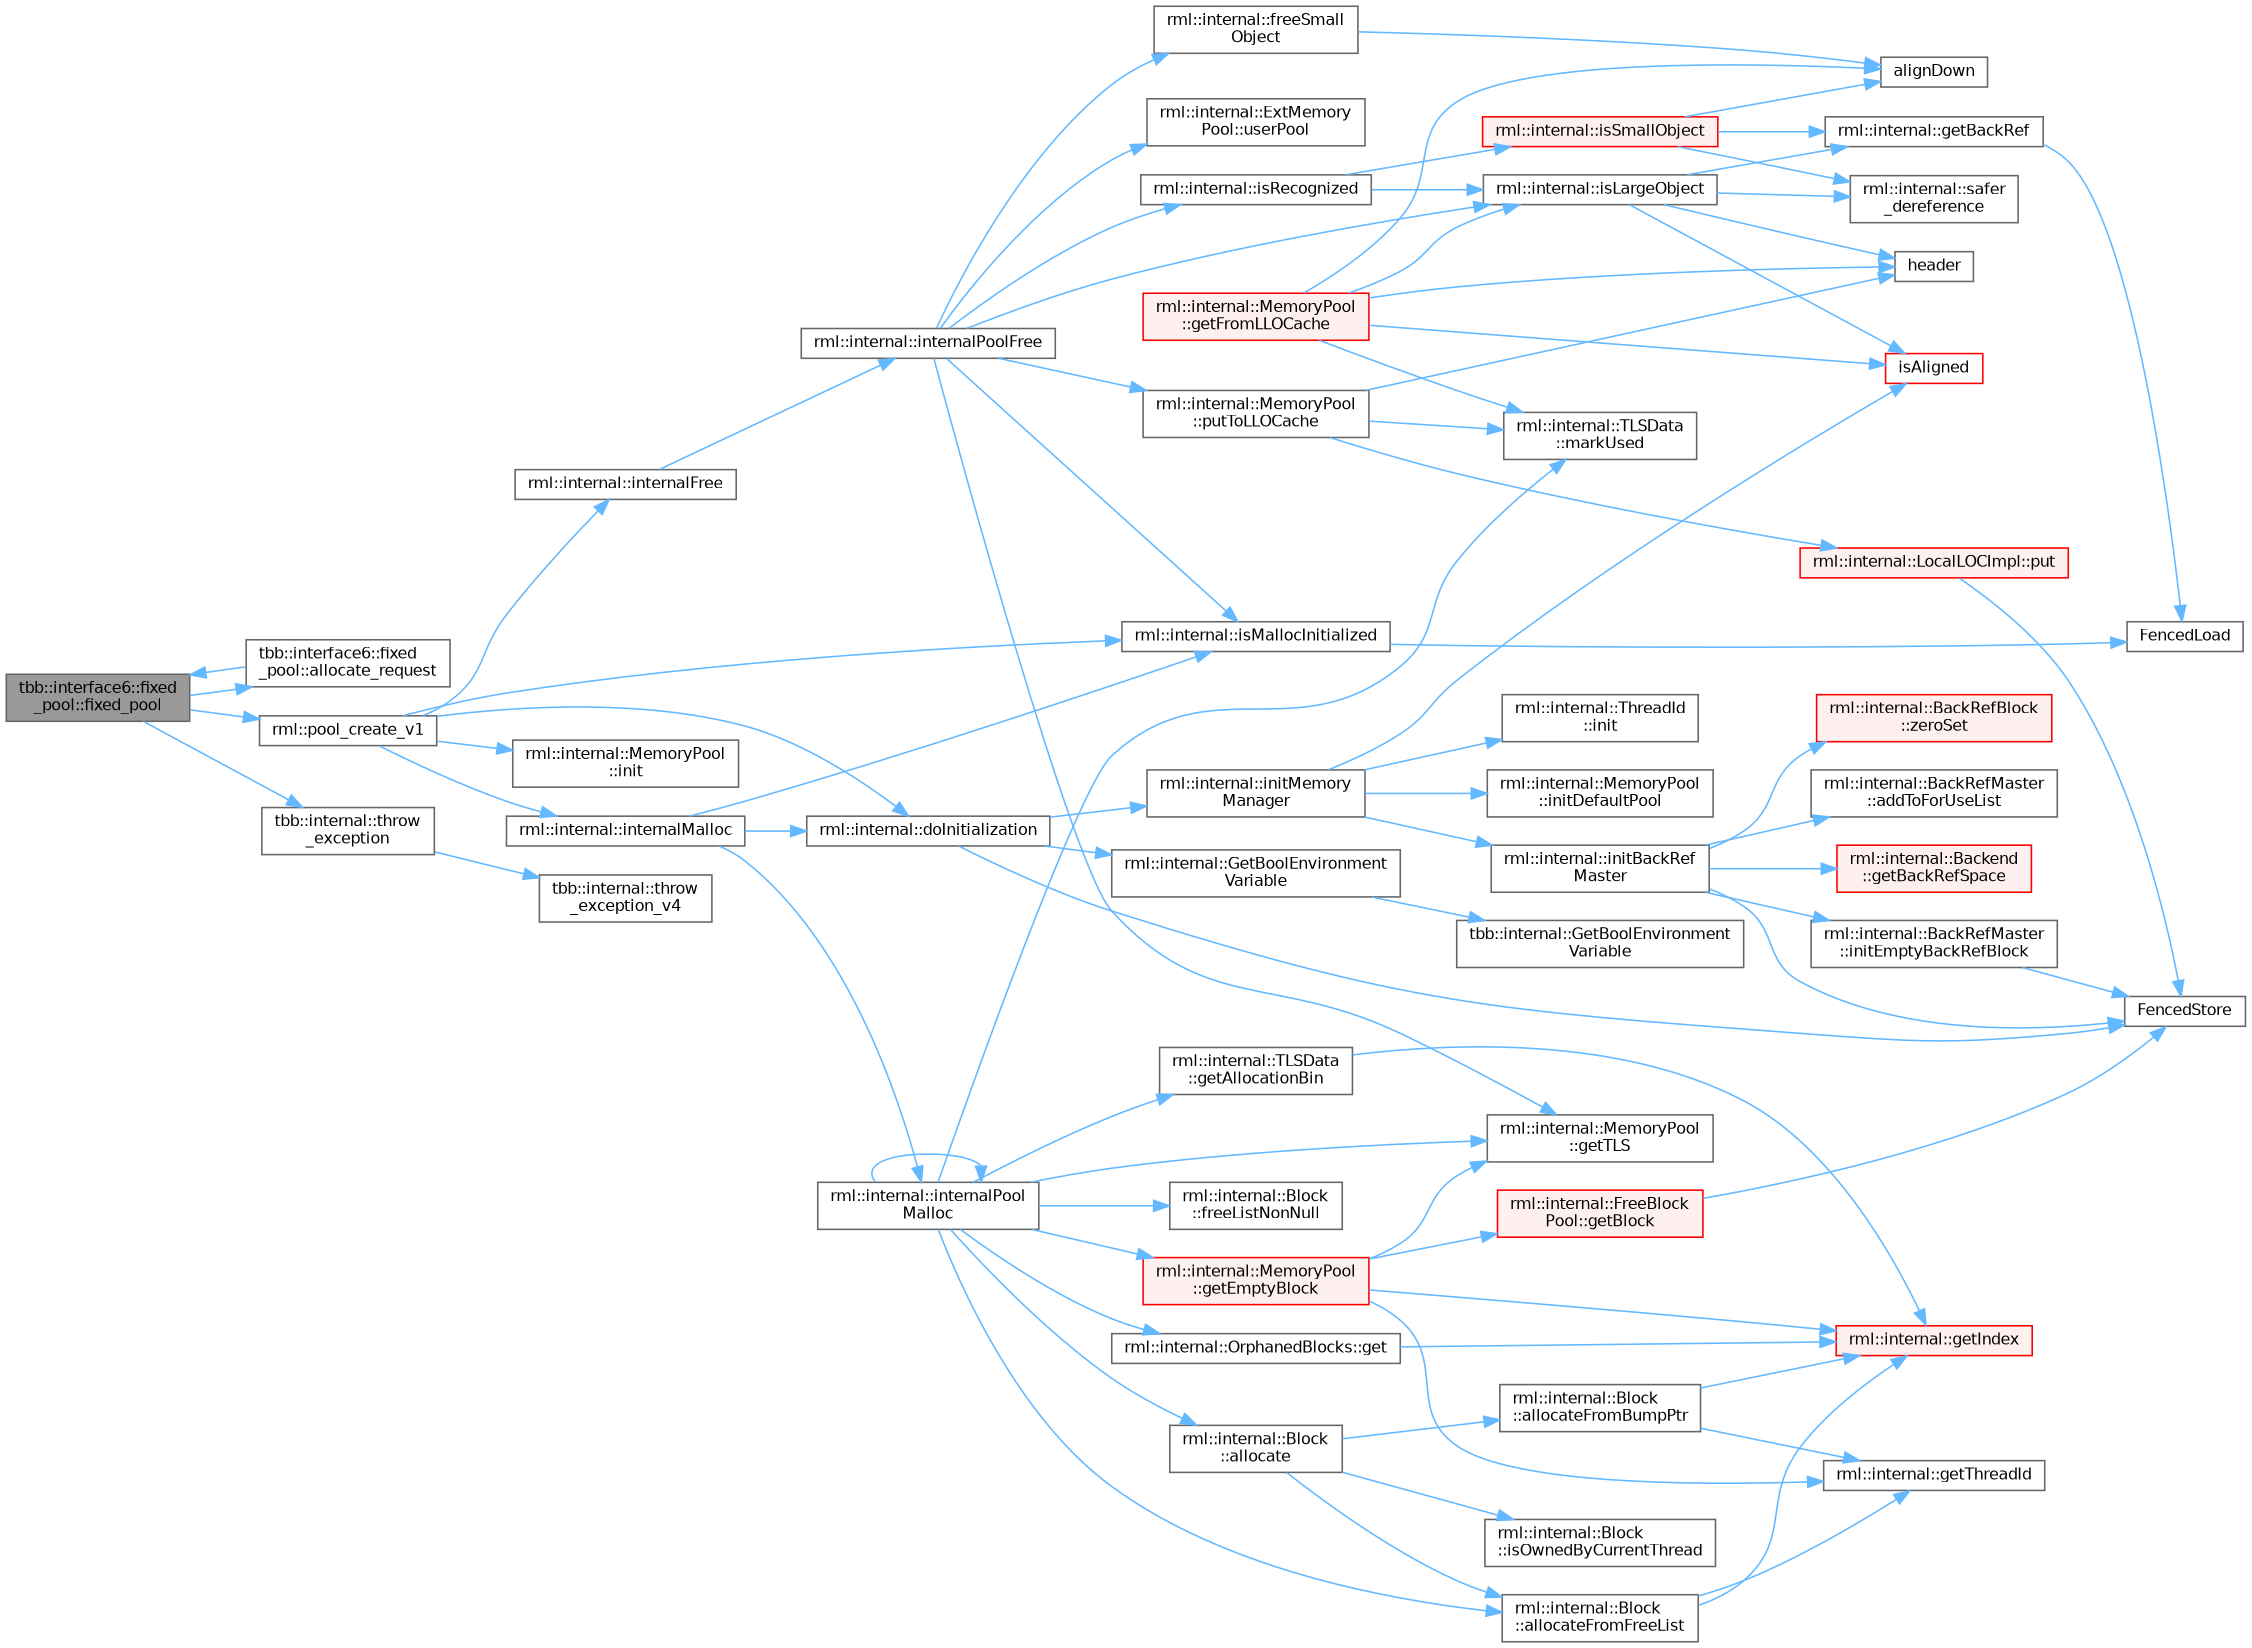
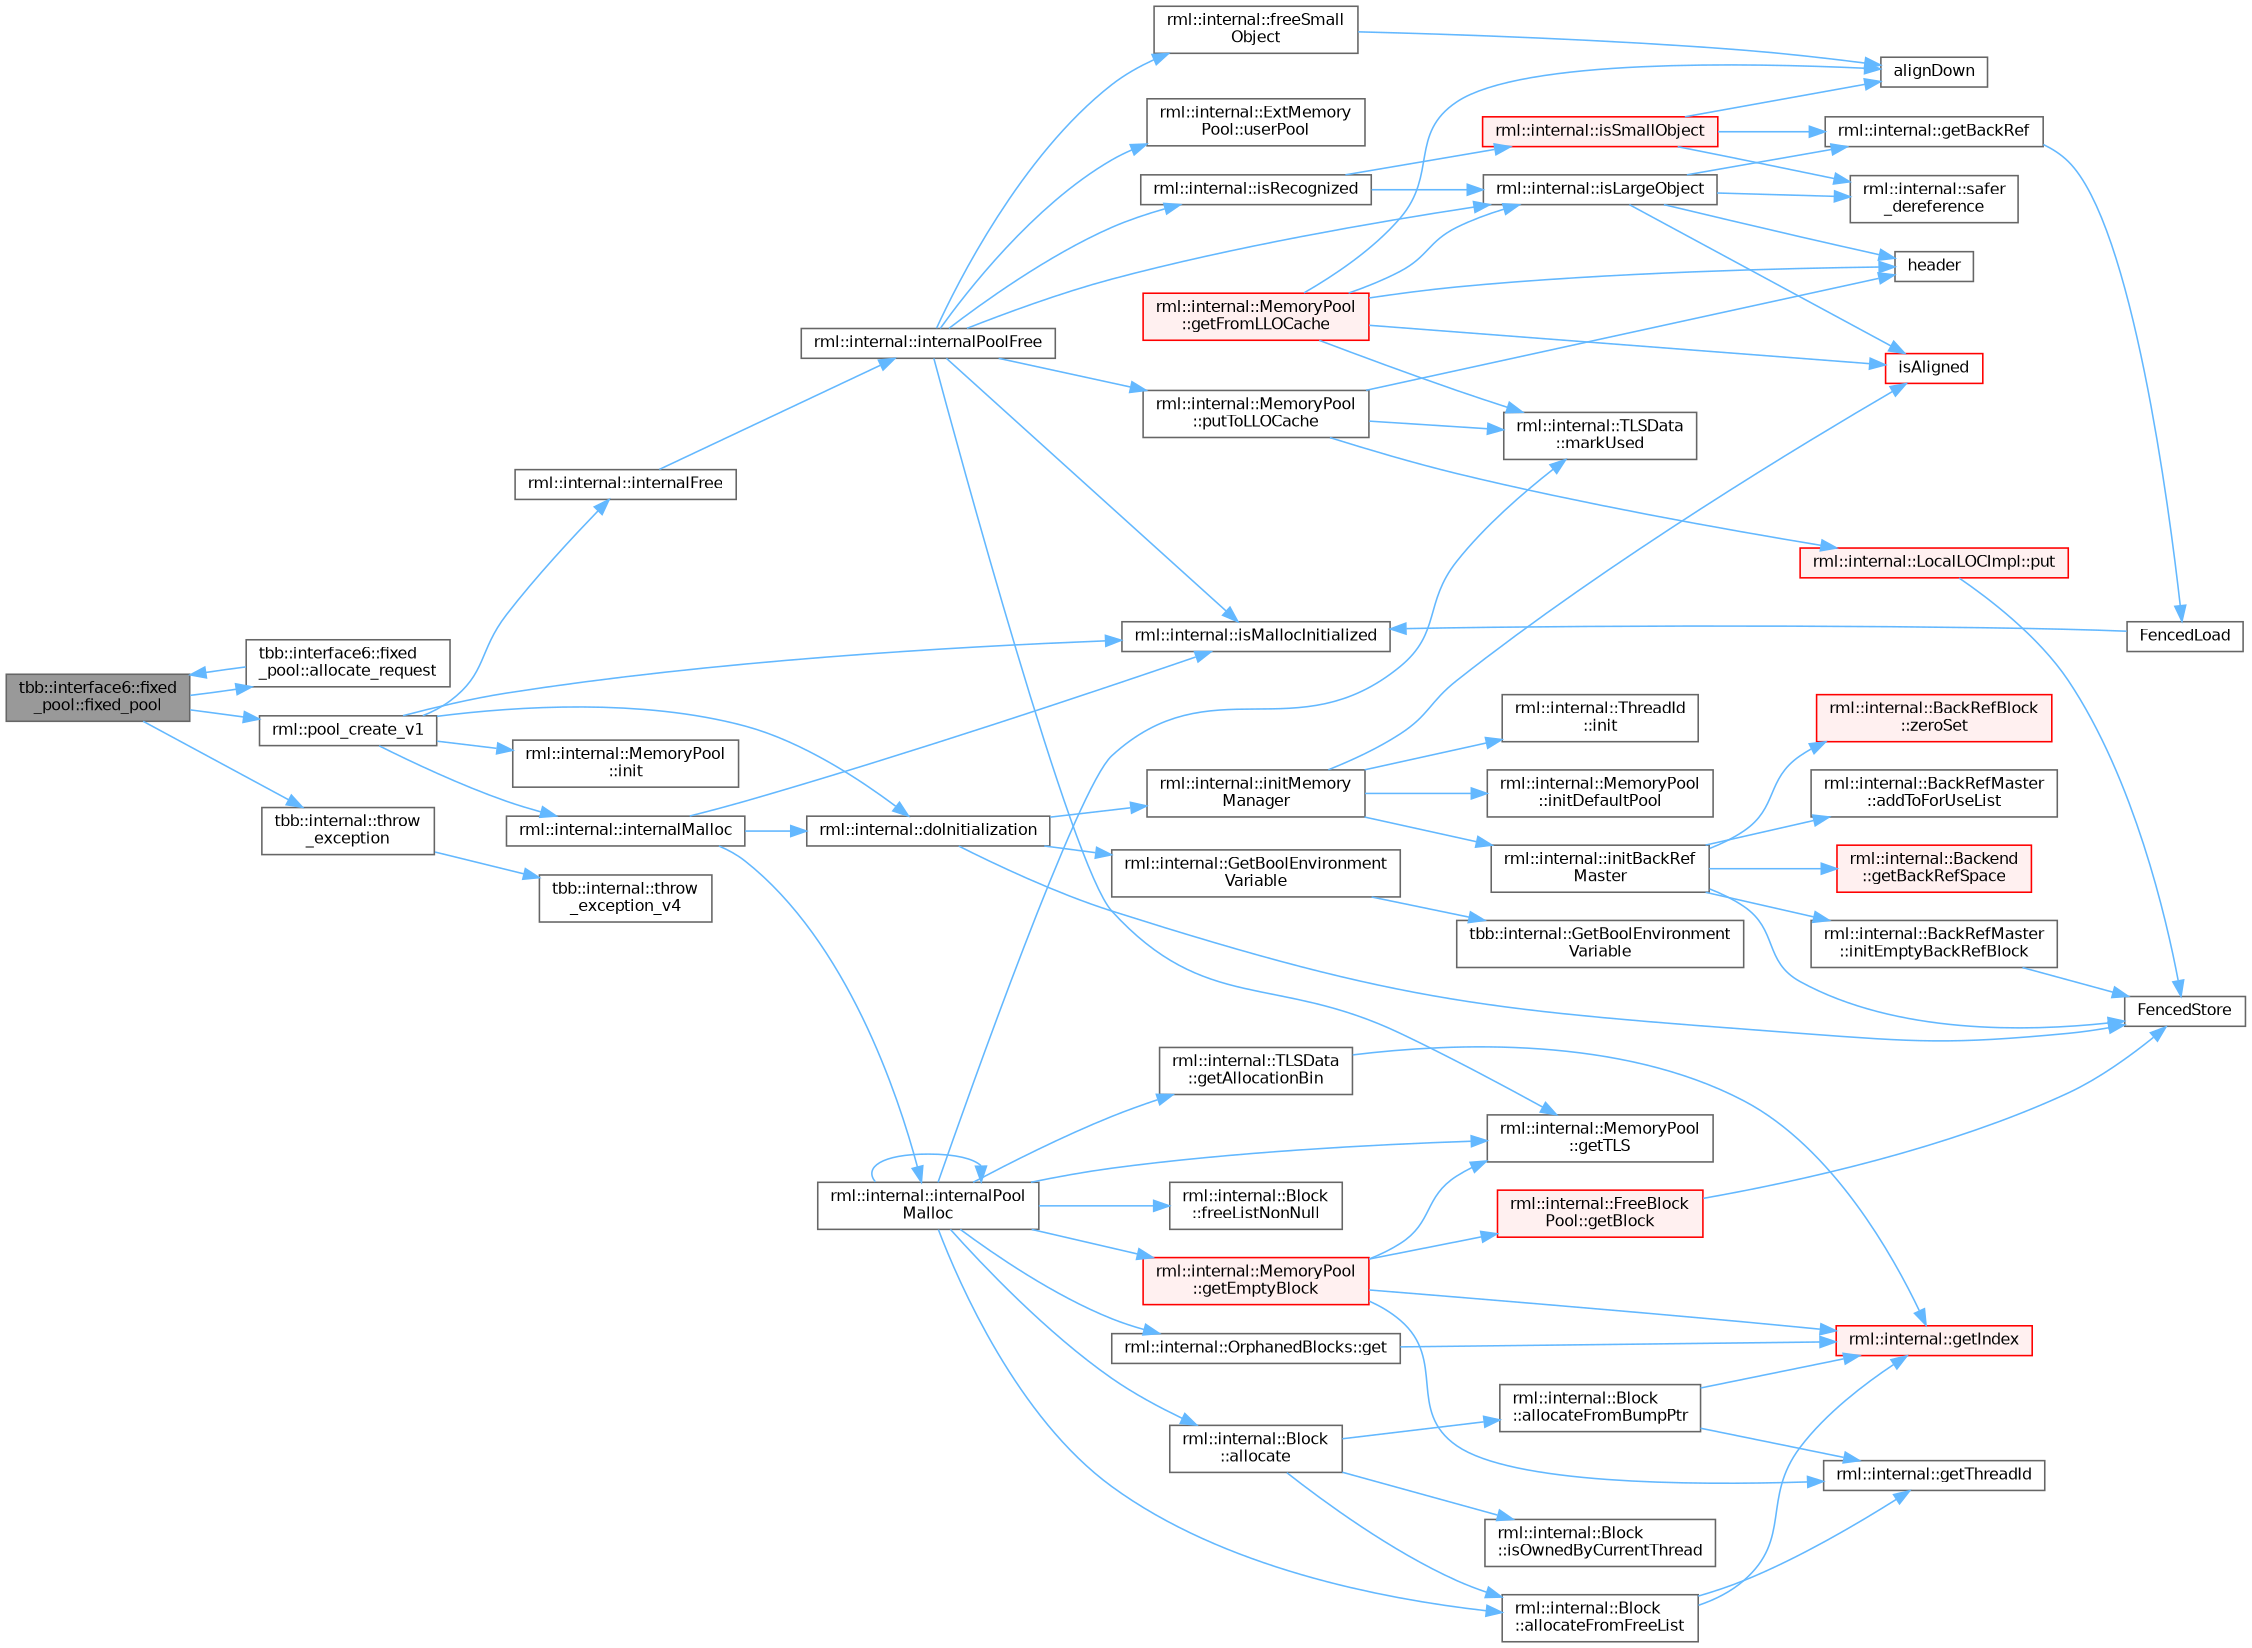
(1751, 647) -> (1766, 626)
